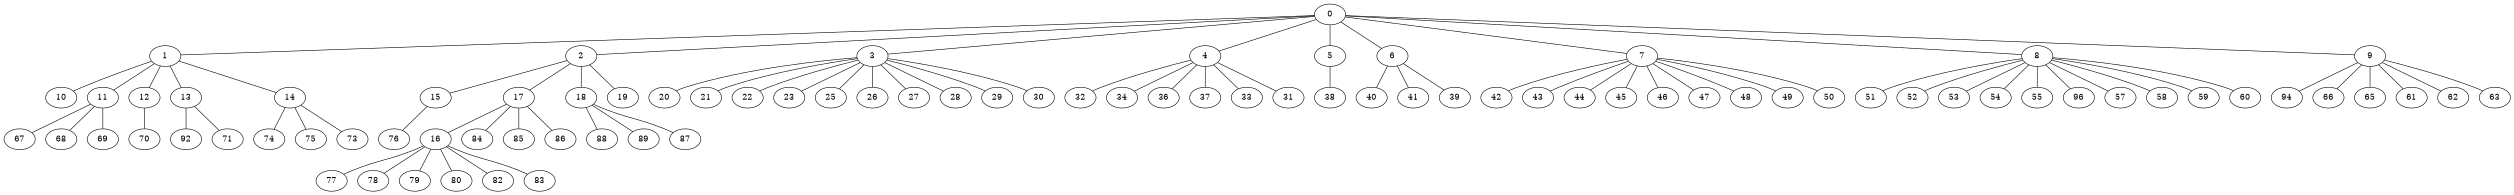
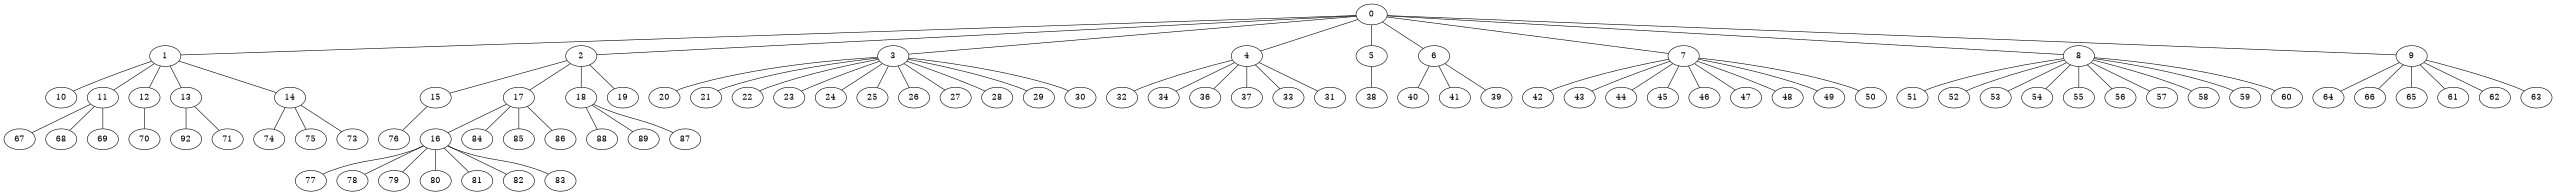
none -> (831, 98)
(2079, 98) -> (2120, 98)
(2287, 98) -> (2328, 98)
none -> (477, 181)
